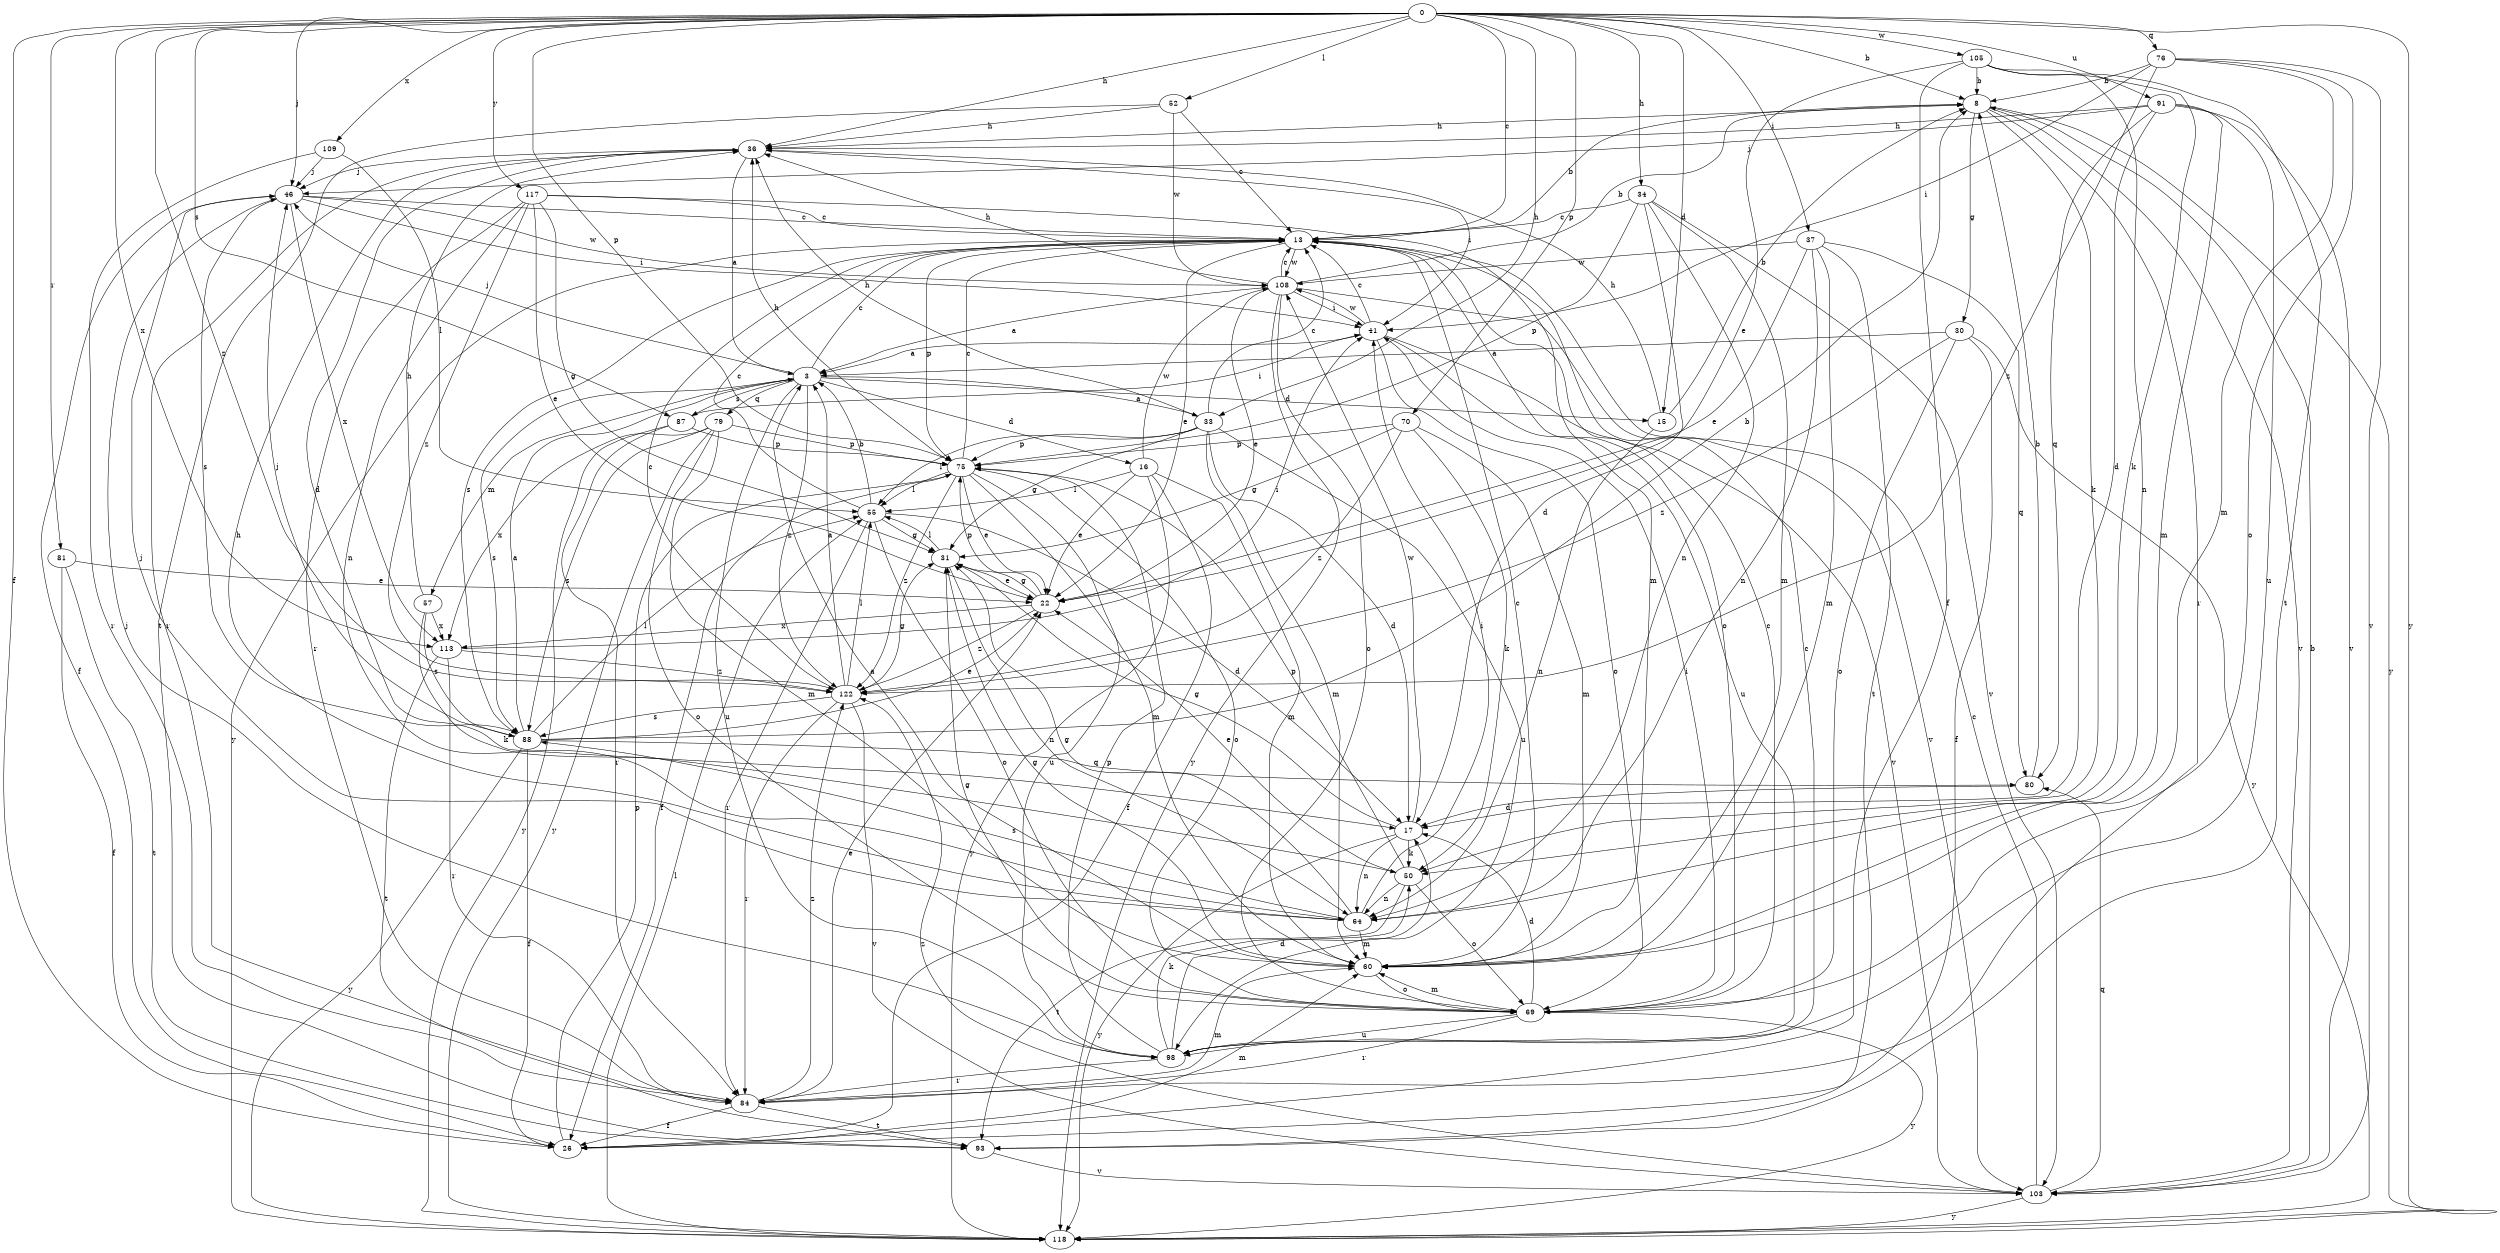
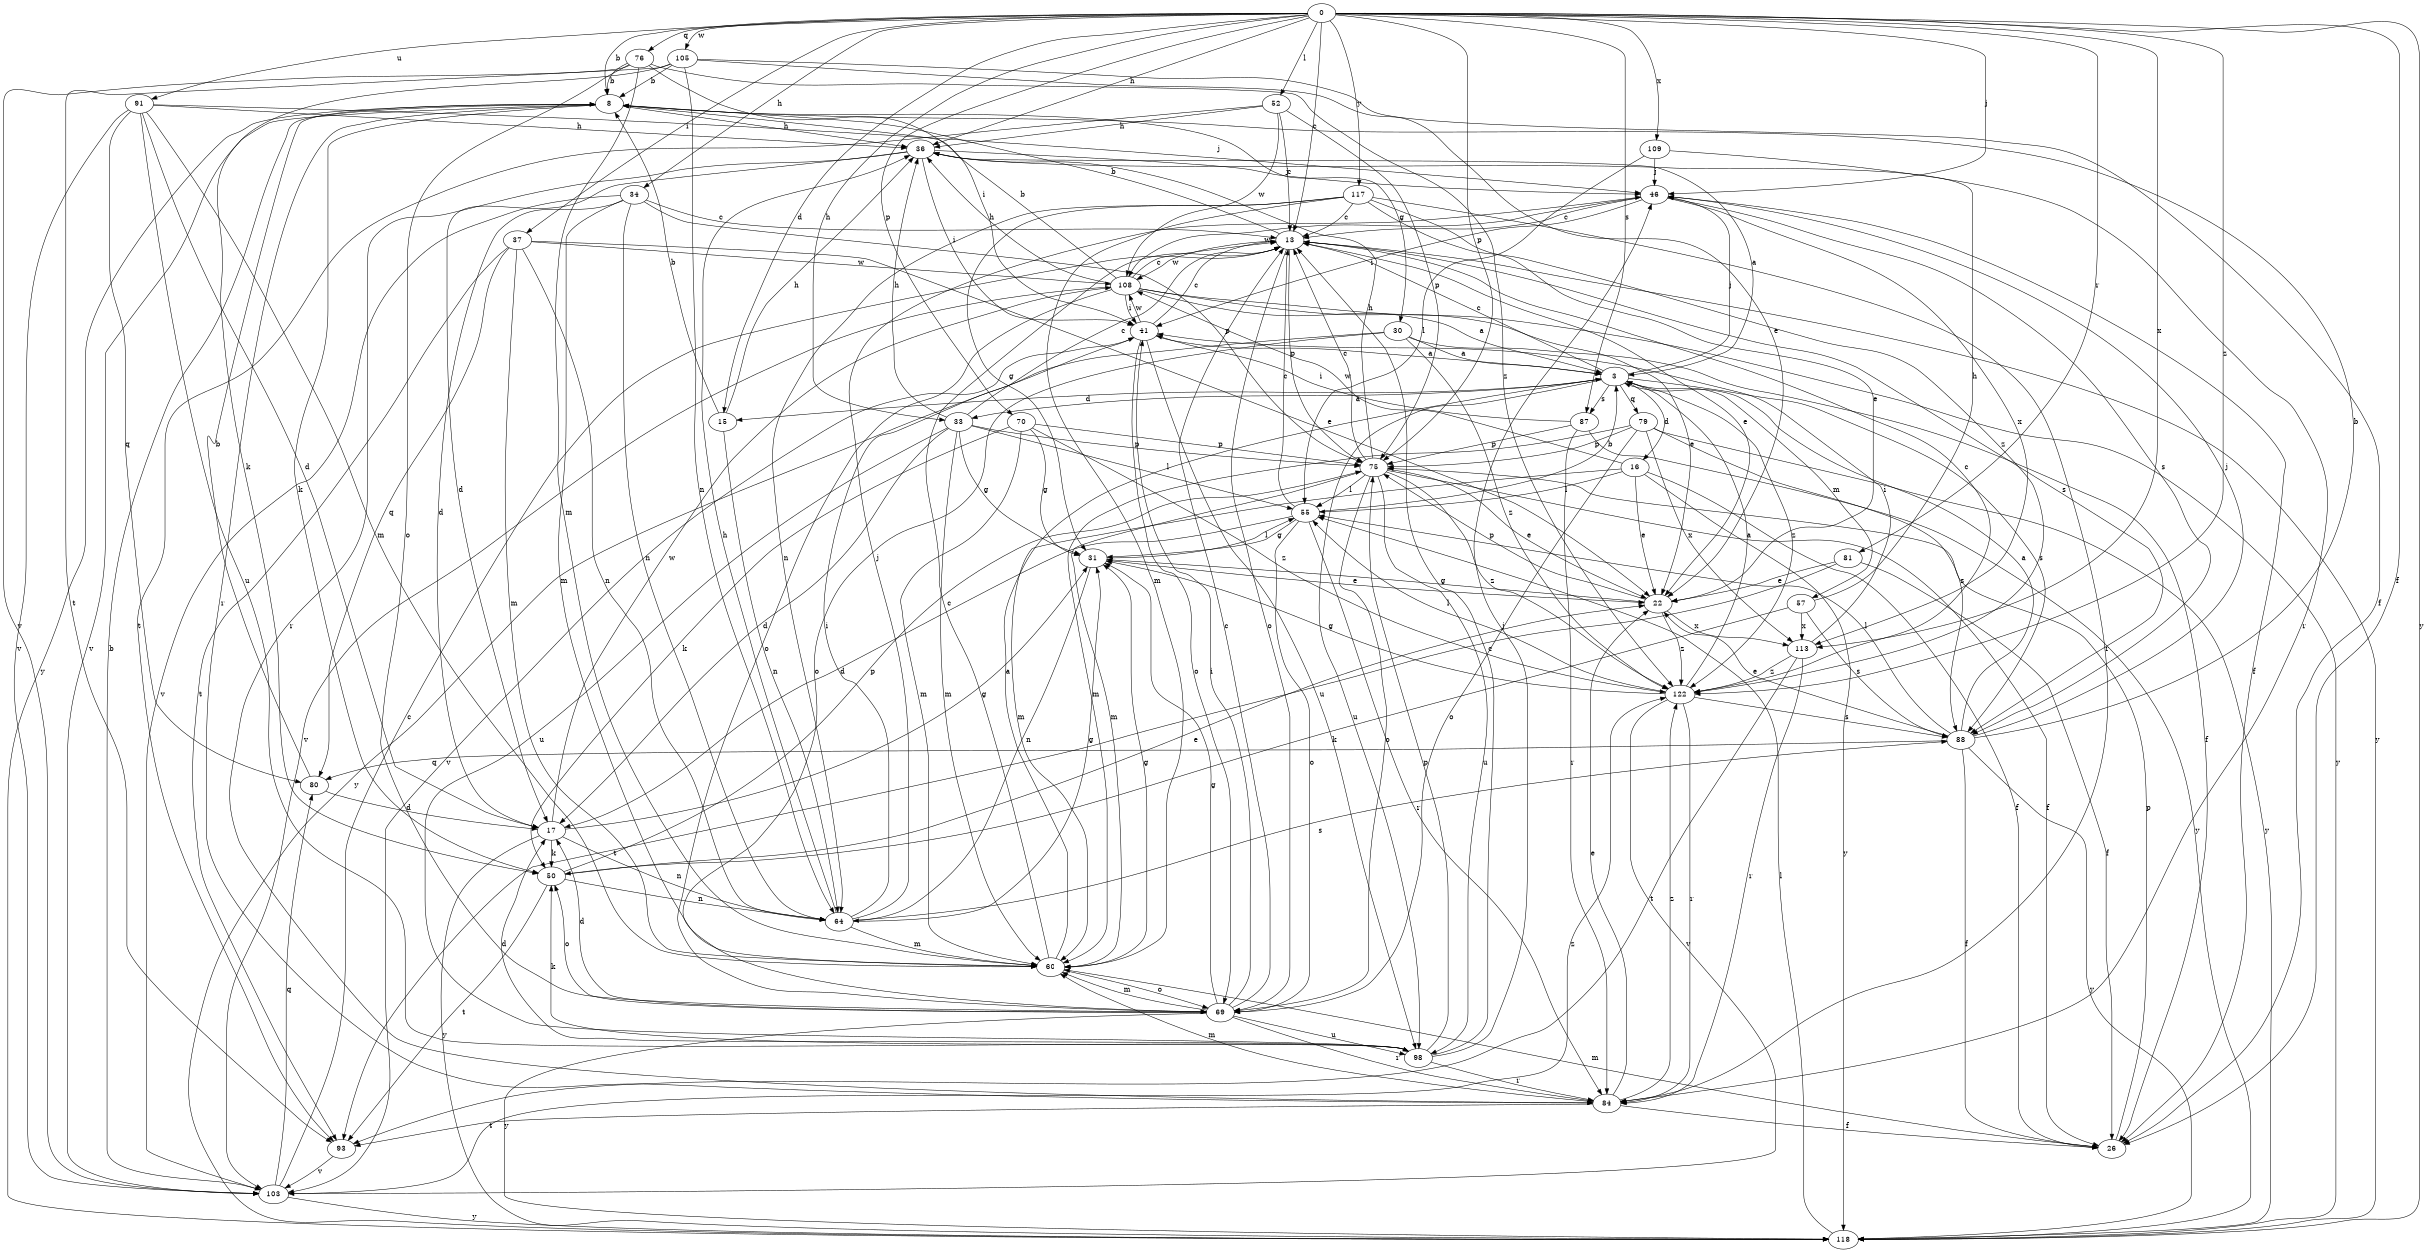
none -> (1419, 239)
(1468, 943) -> (841, 1010)
